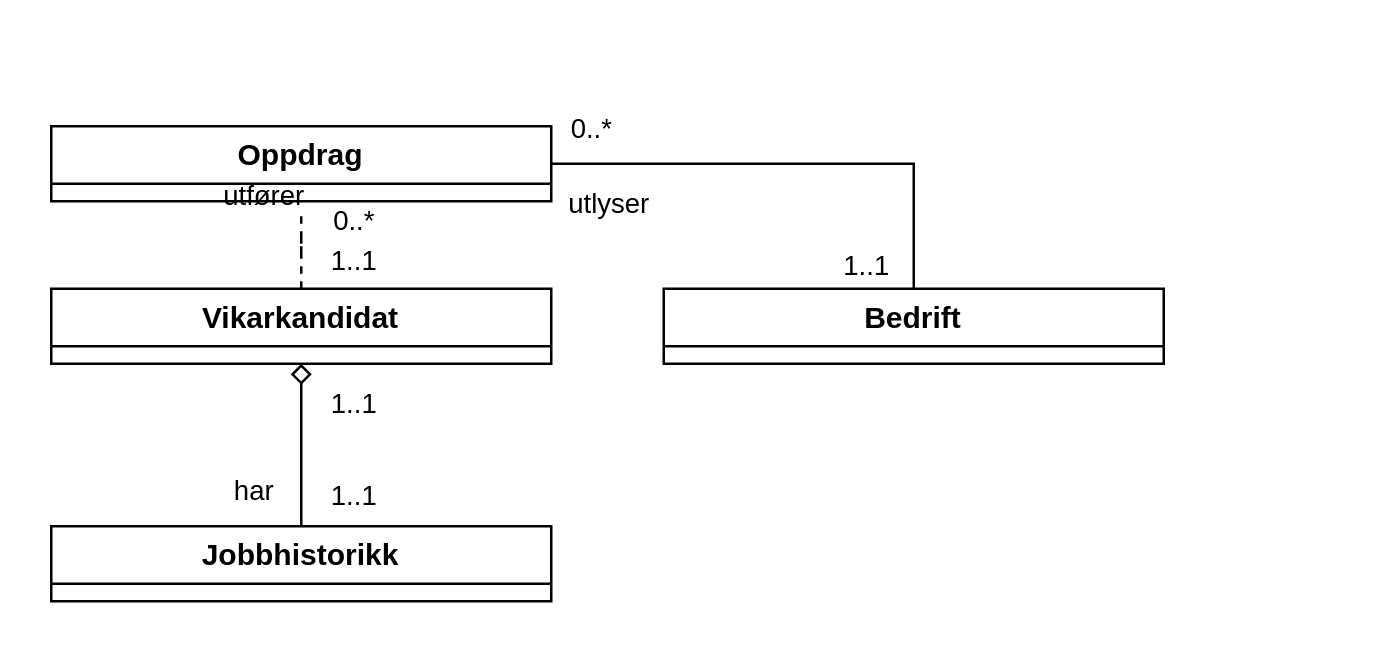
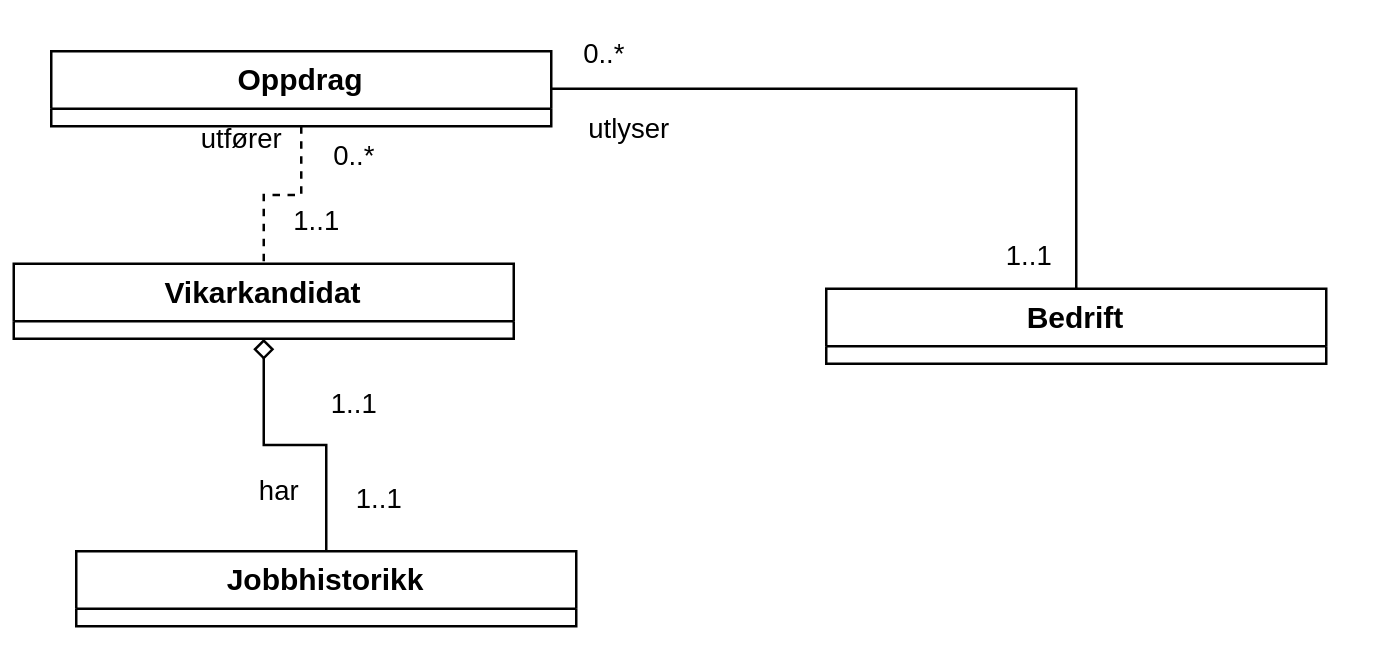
(301, 164) -> (301, 89)
(301, 326) -> (264, 301)
(914, 326) -> (1076, 326)
(301, 564) -> (326, 589)
